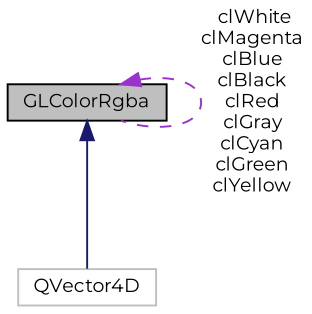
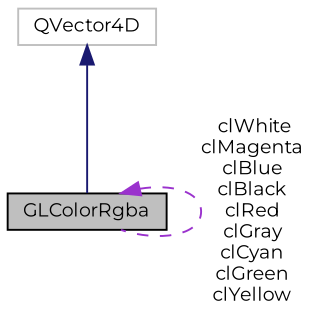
(87, 205) -> (87, 129)
